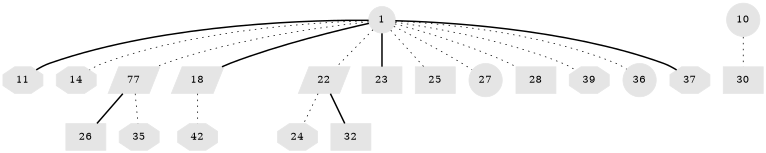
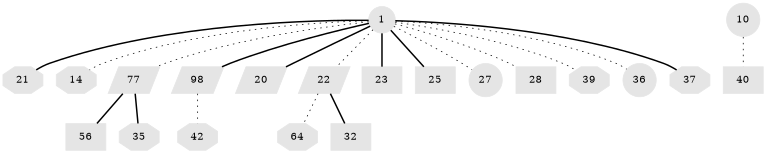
(407, 49) -> (407, 49)
(23, 80) -> (23, 80)
(198, 80) -> (198, 80)
none -> (261, 80)
(743, 80) -> (743, 80)
(137, 109) -> (137, 109)
(86, 137) -> (86, 137)
(298, 137) -> (298, 137)
